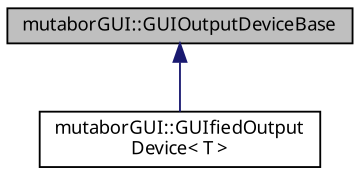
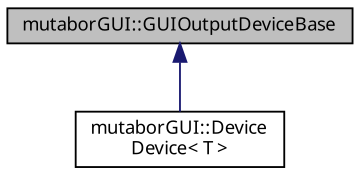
(180, 139) -> (180, 139)
